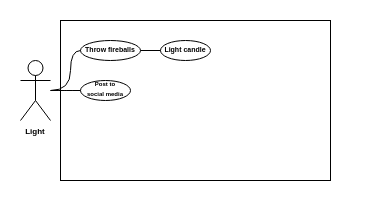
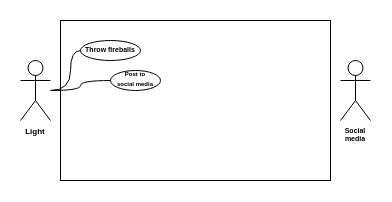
(151, 51) -> none
(186, 51) -> none
(106, 91) -> (136, 81)
none -> (356, 91)
